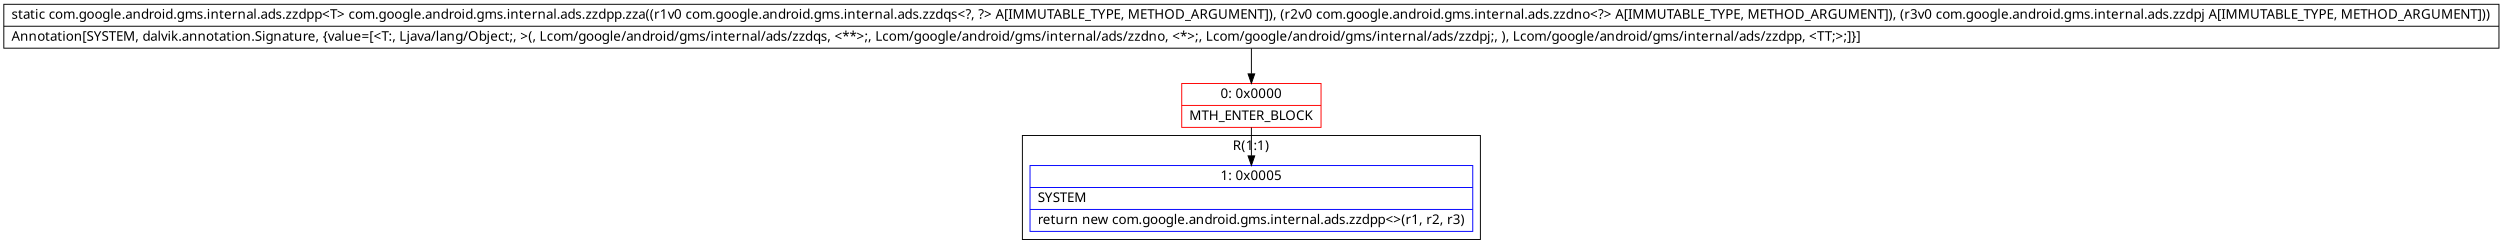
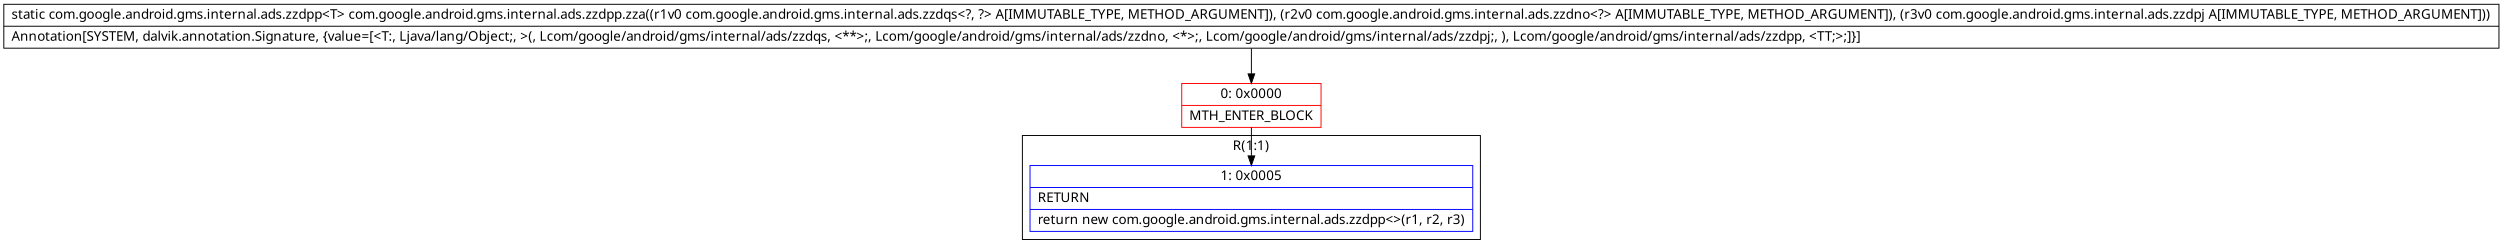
(1062, 198) -> (1064, 198)
